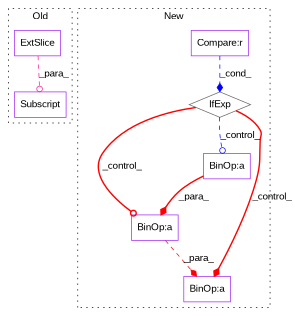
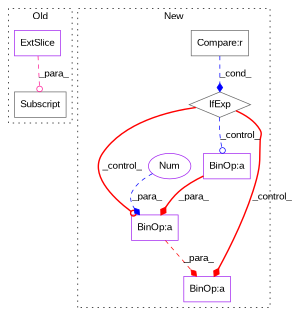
(220, 43) -> (220, 43)
(40, 105) -> (40, 105)
none -> (170, 166)
